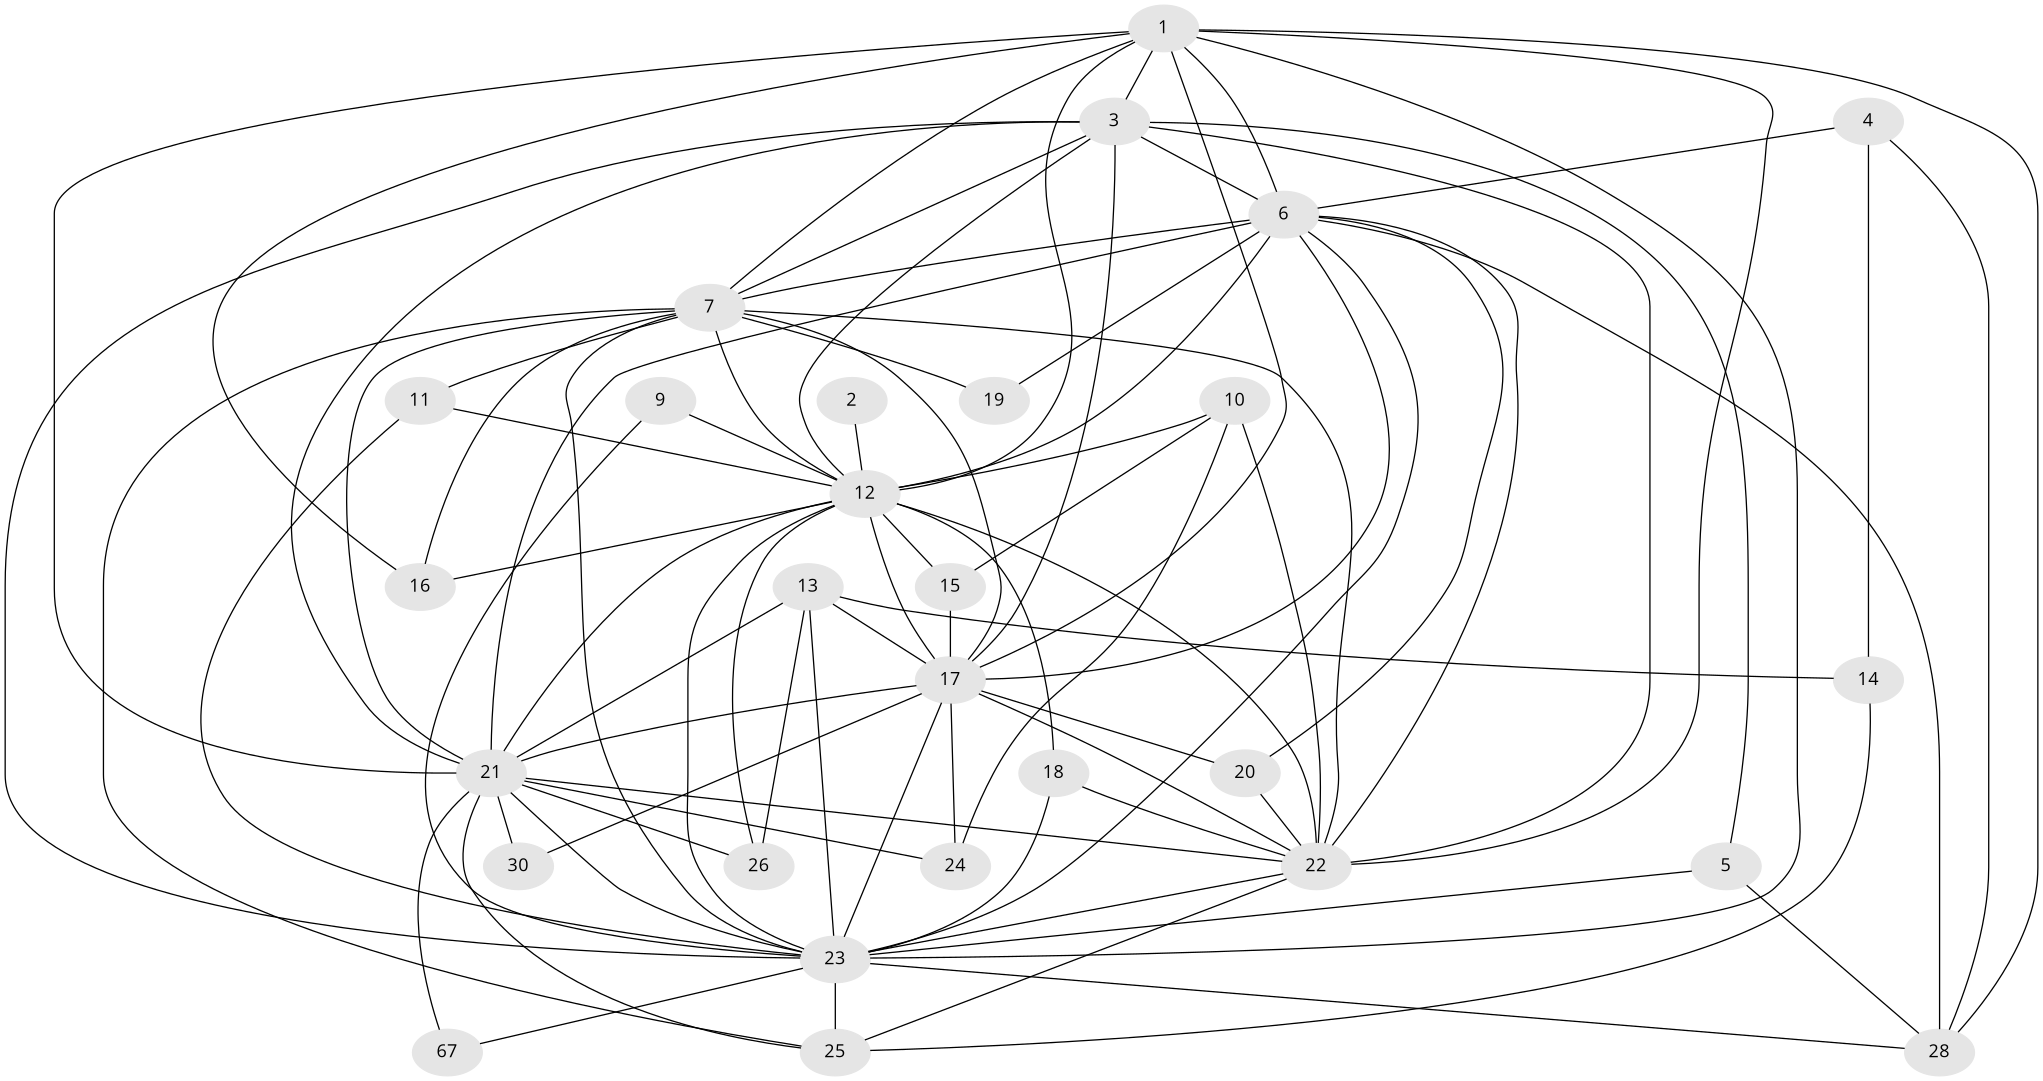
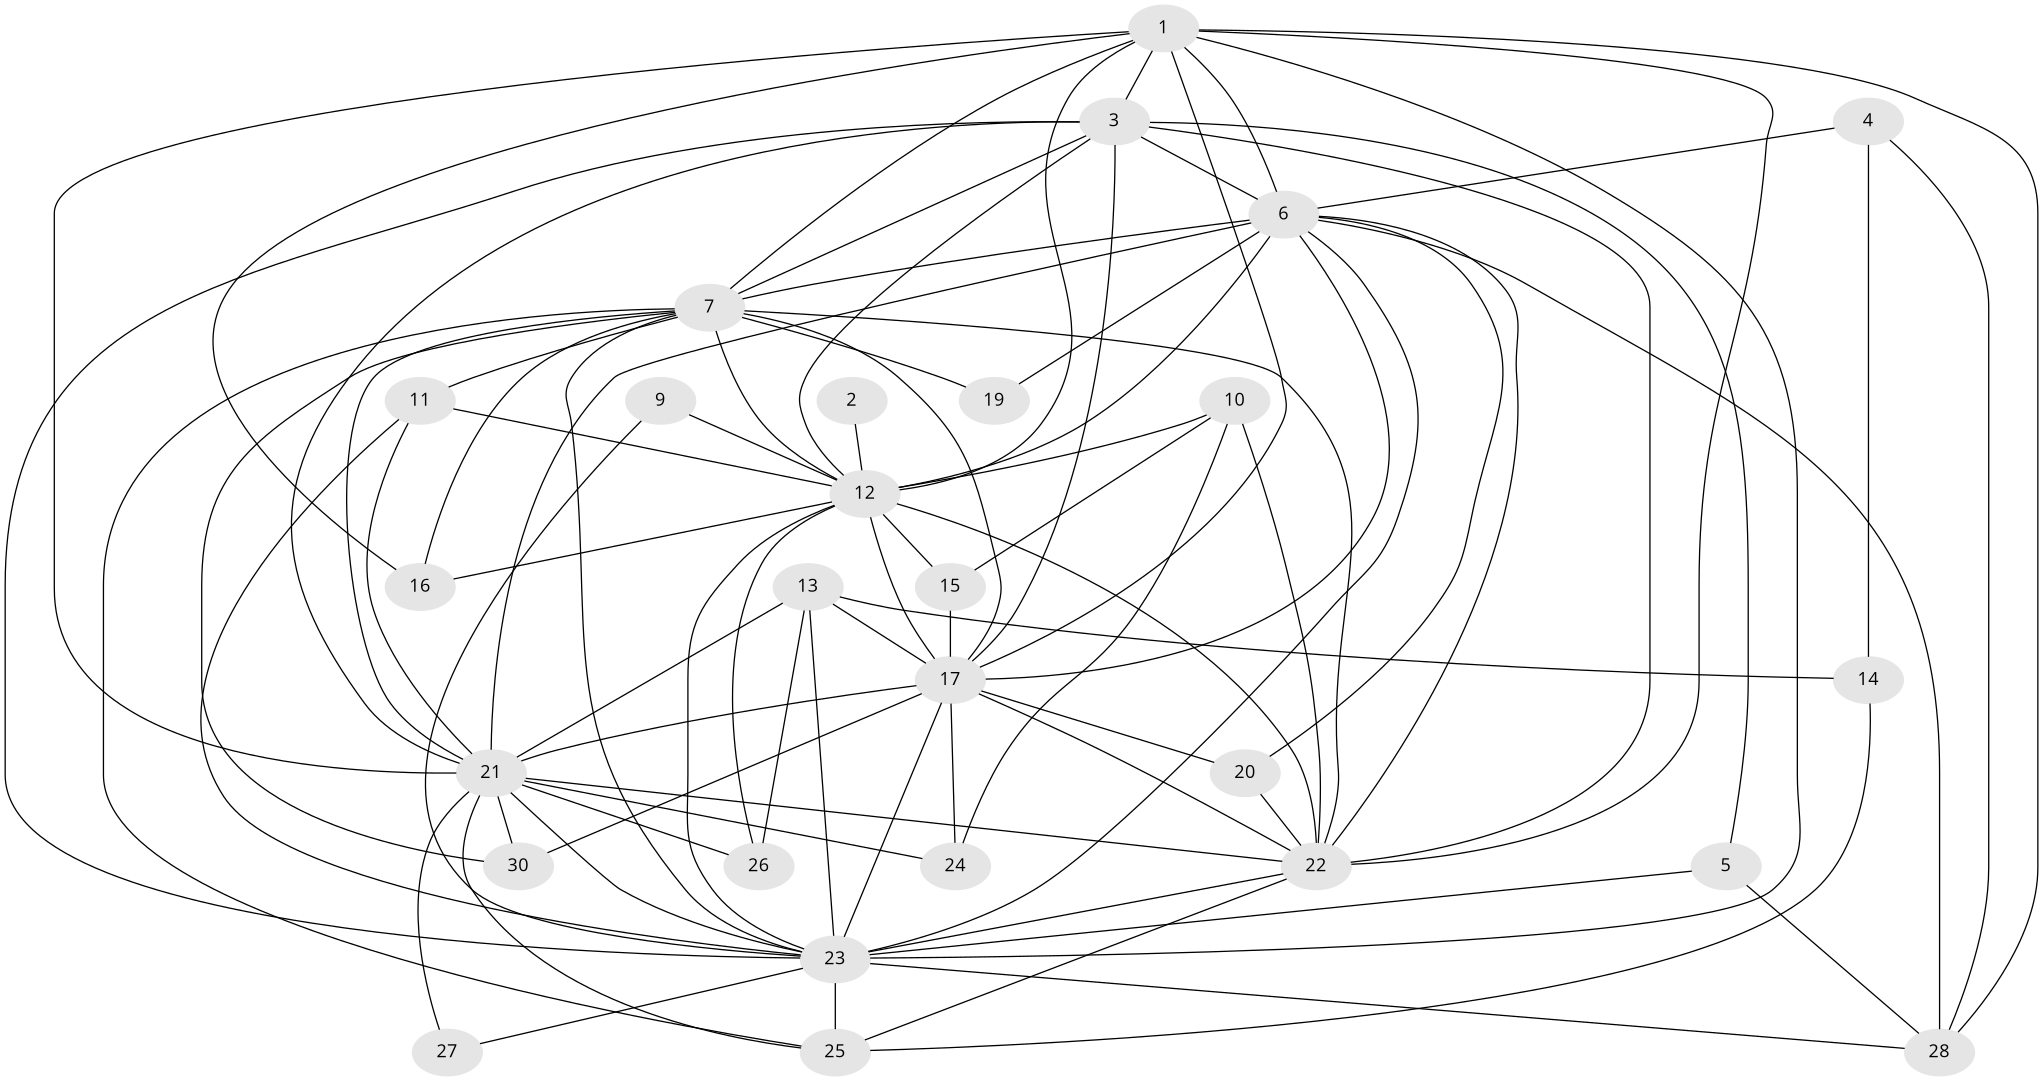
none -> (212, 513)
(639, 587) -> (372, 601)
(1054, 773) -> none
(447, 1053) -> (447, 1053)
